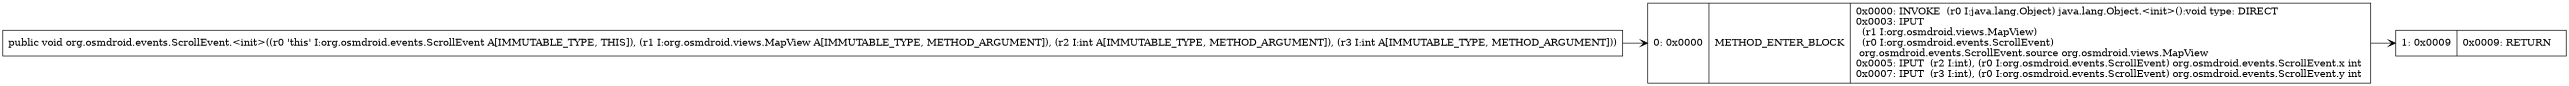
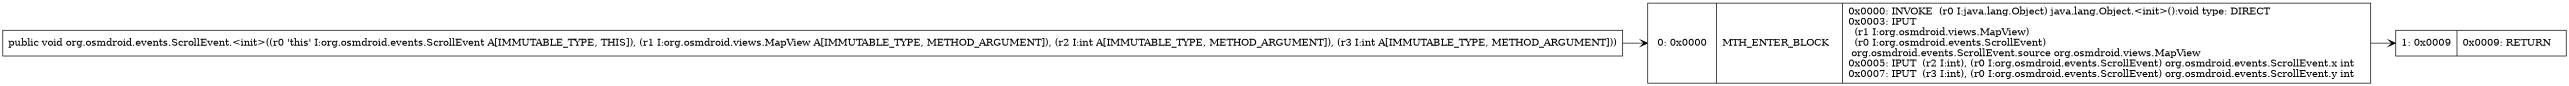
(1780, 43) -> (1776, 43)
